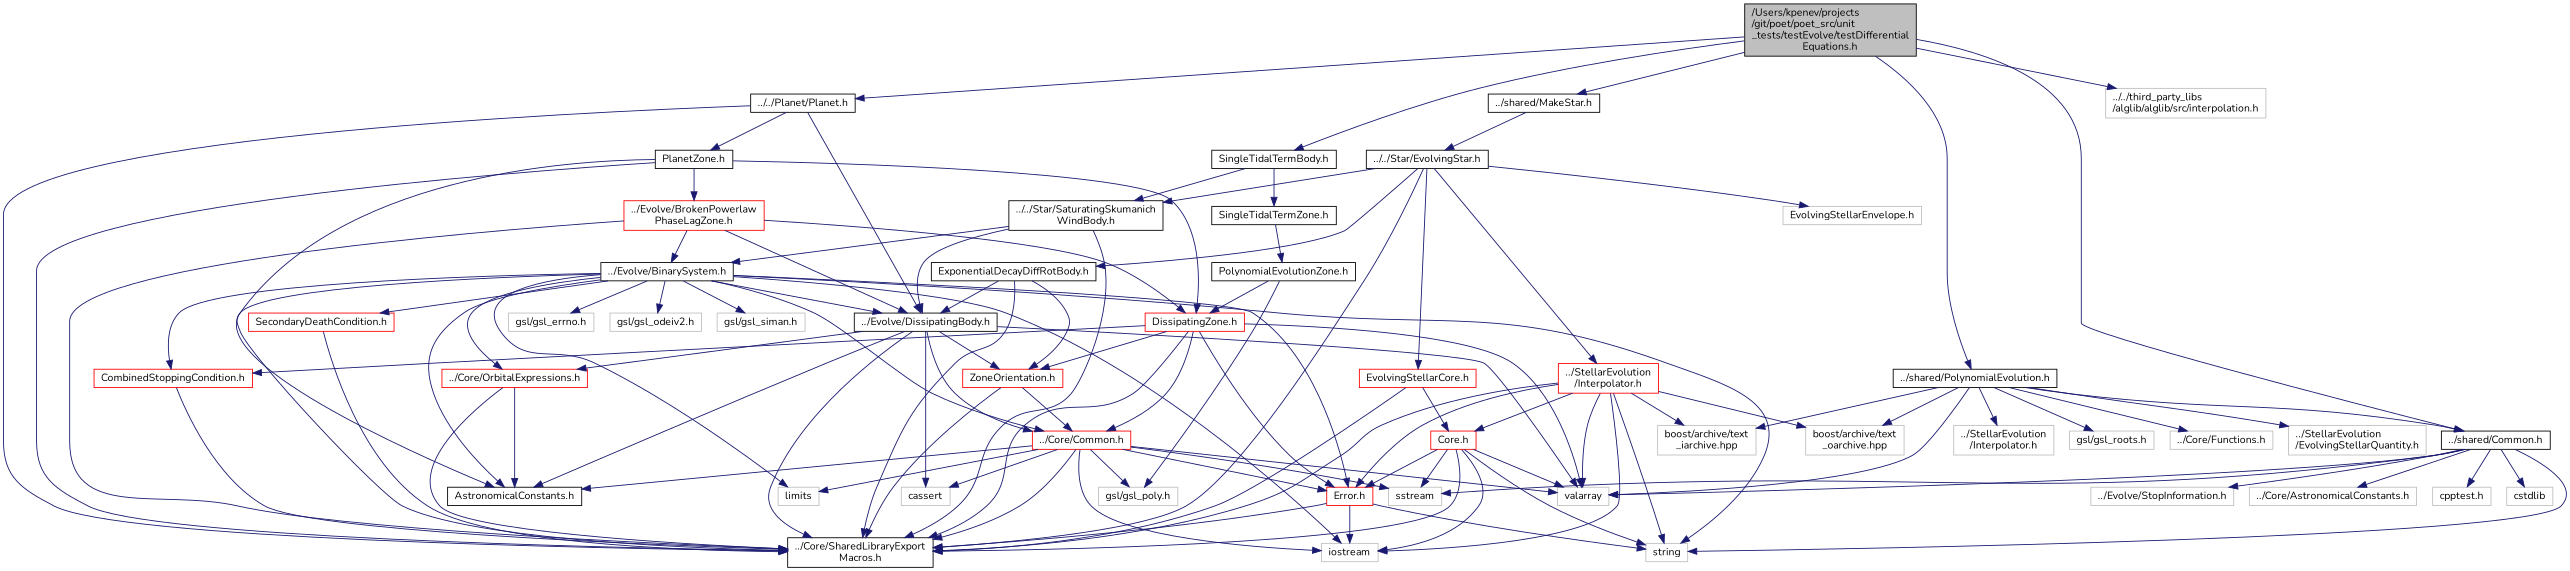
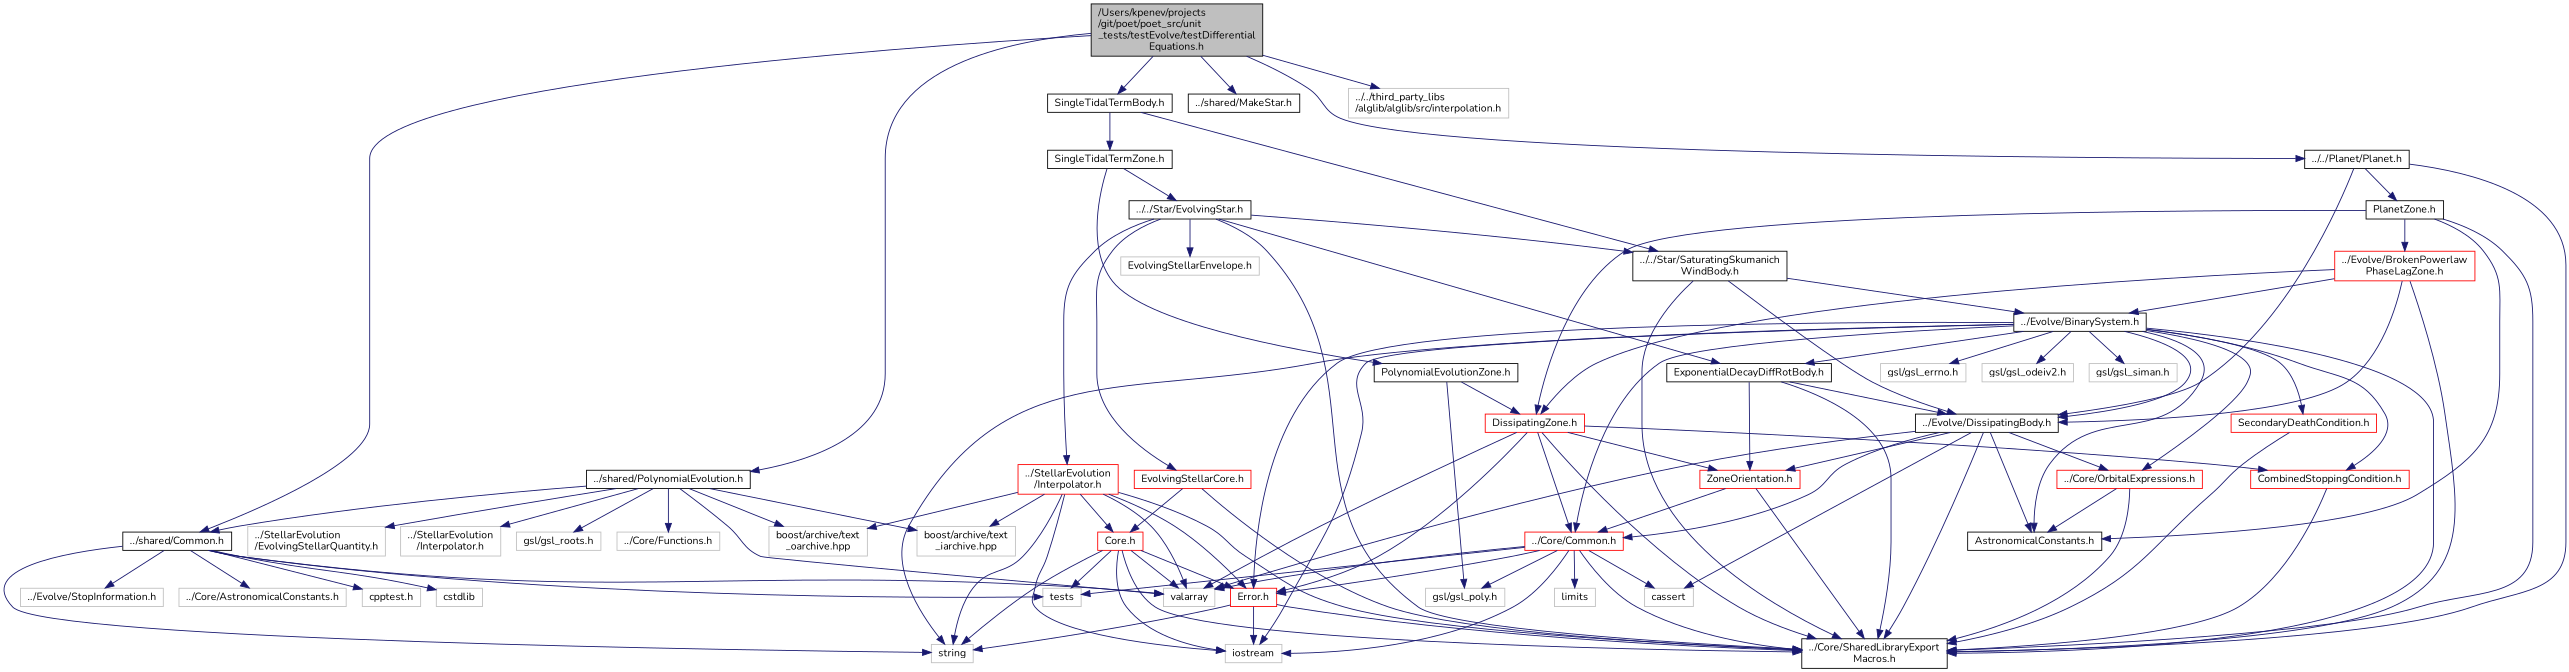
(1490, 129) -> (1146, 182)
(616, 374) -> (1919, 347)
(812, 467) -> none
(1415, 496) -> (1062, 597)
